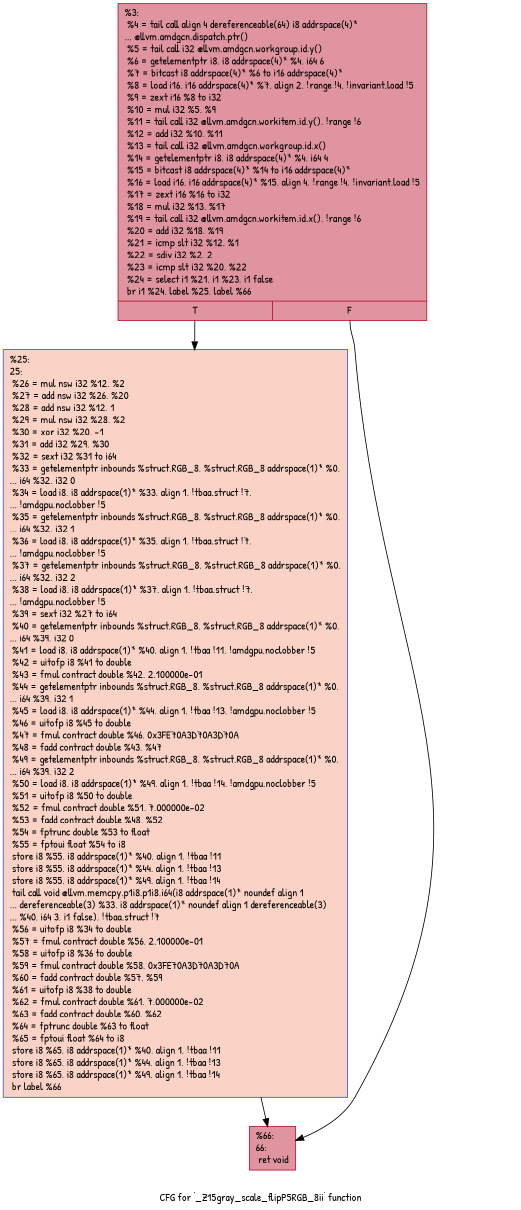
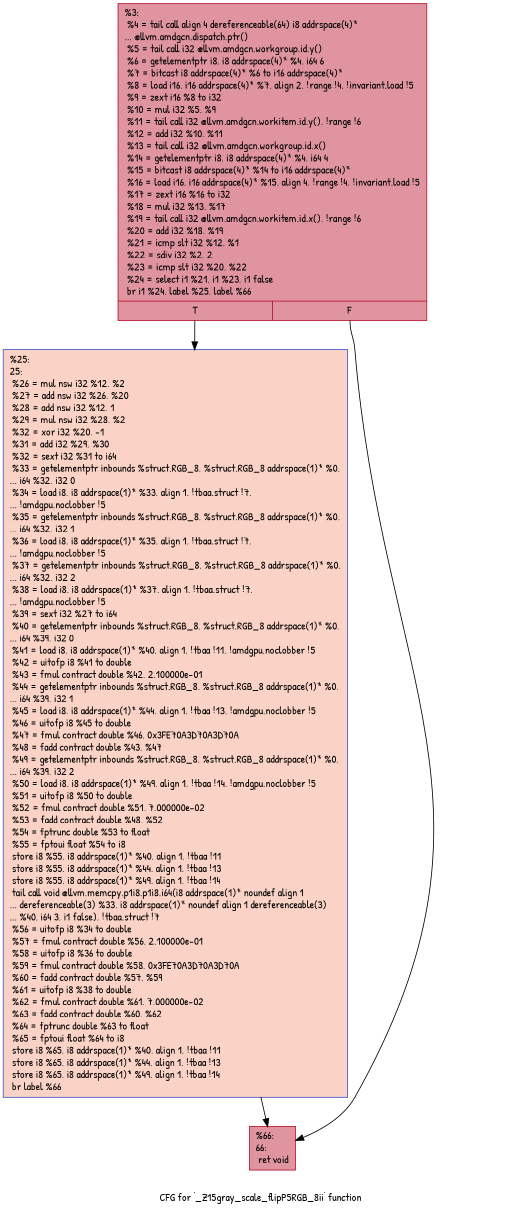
(57, 432) -> (57, 432)
